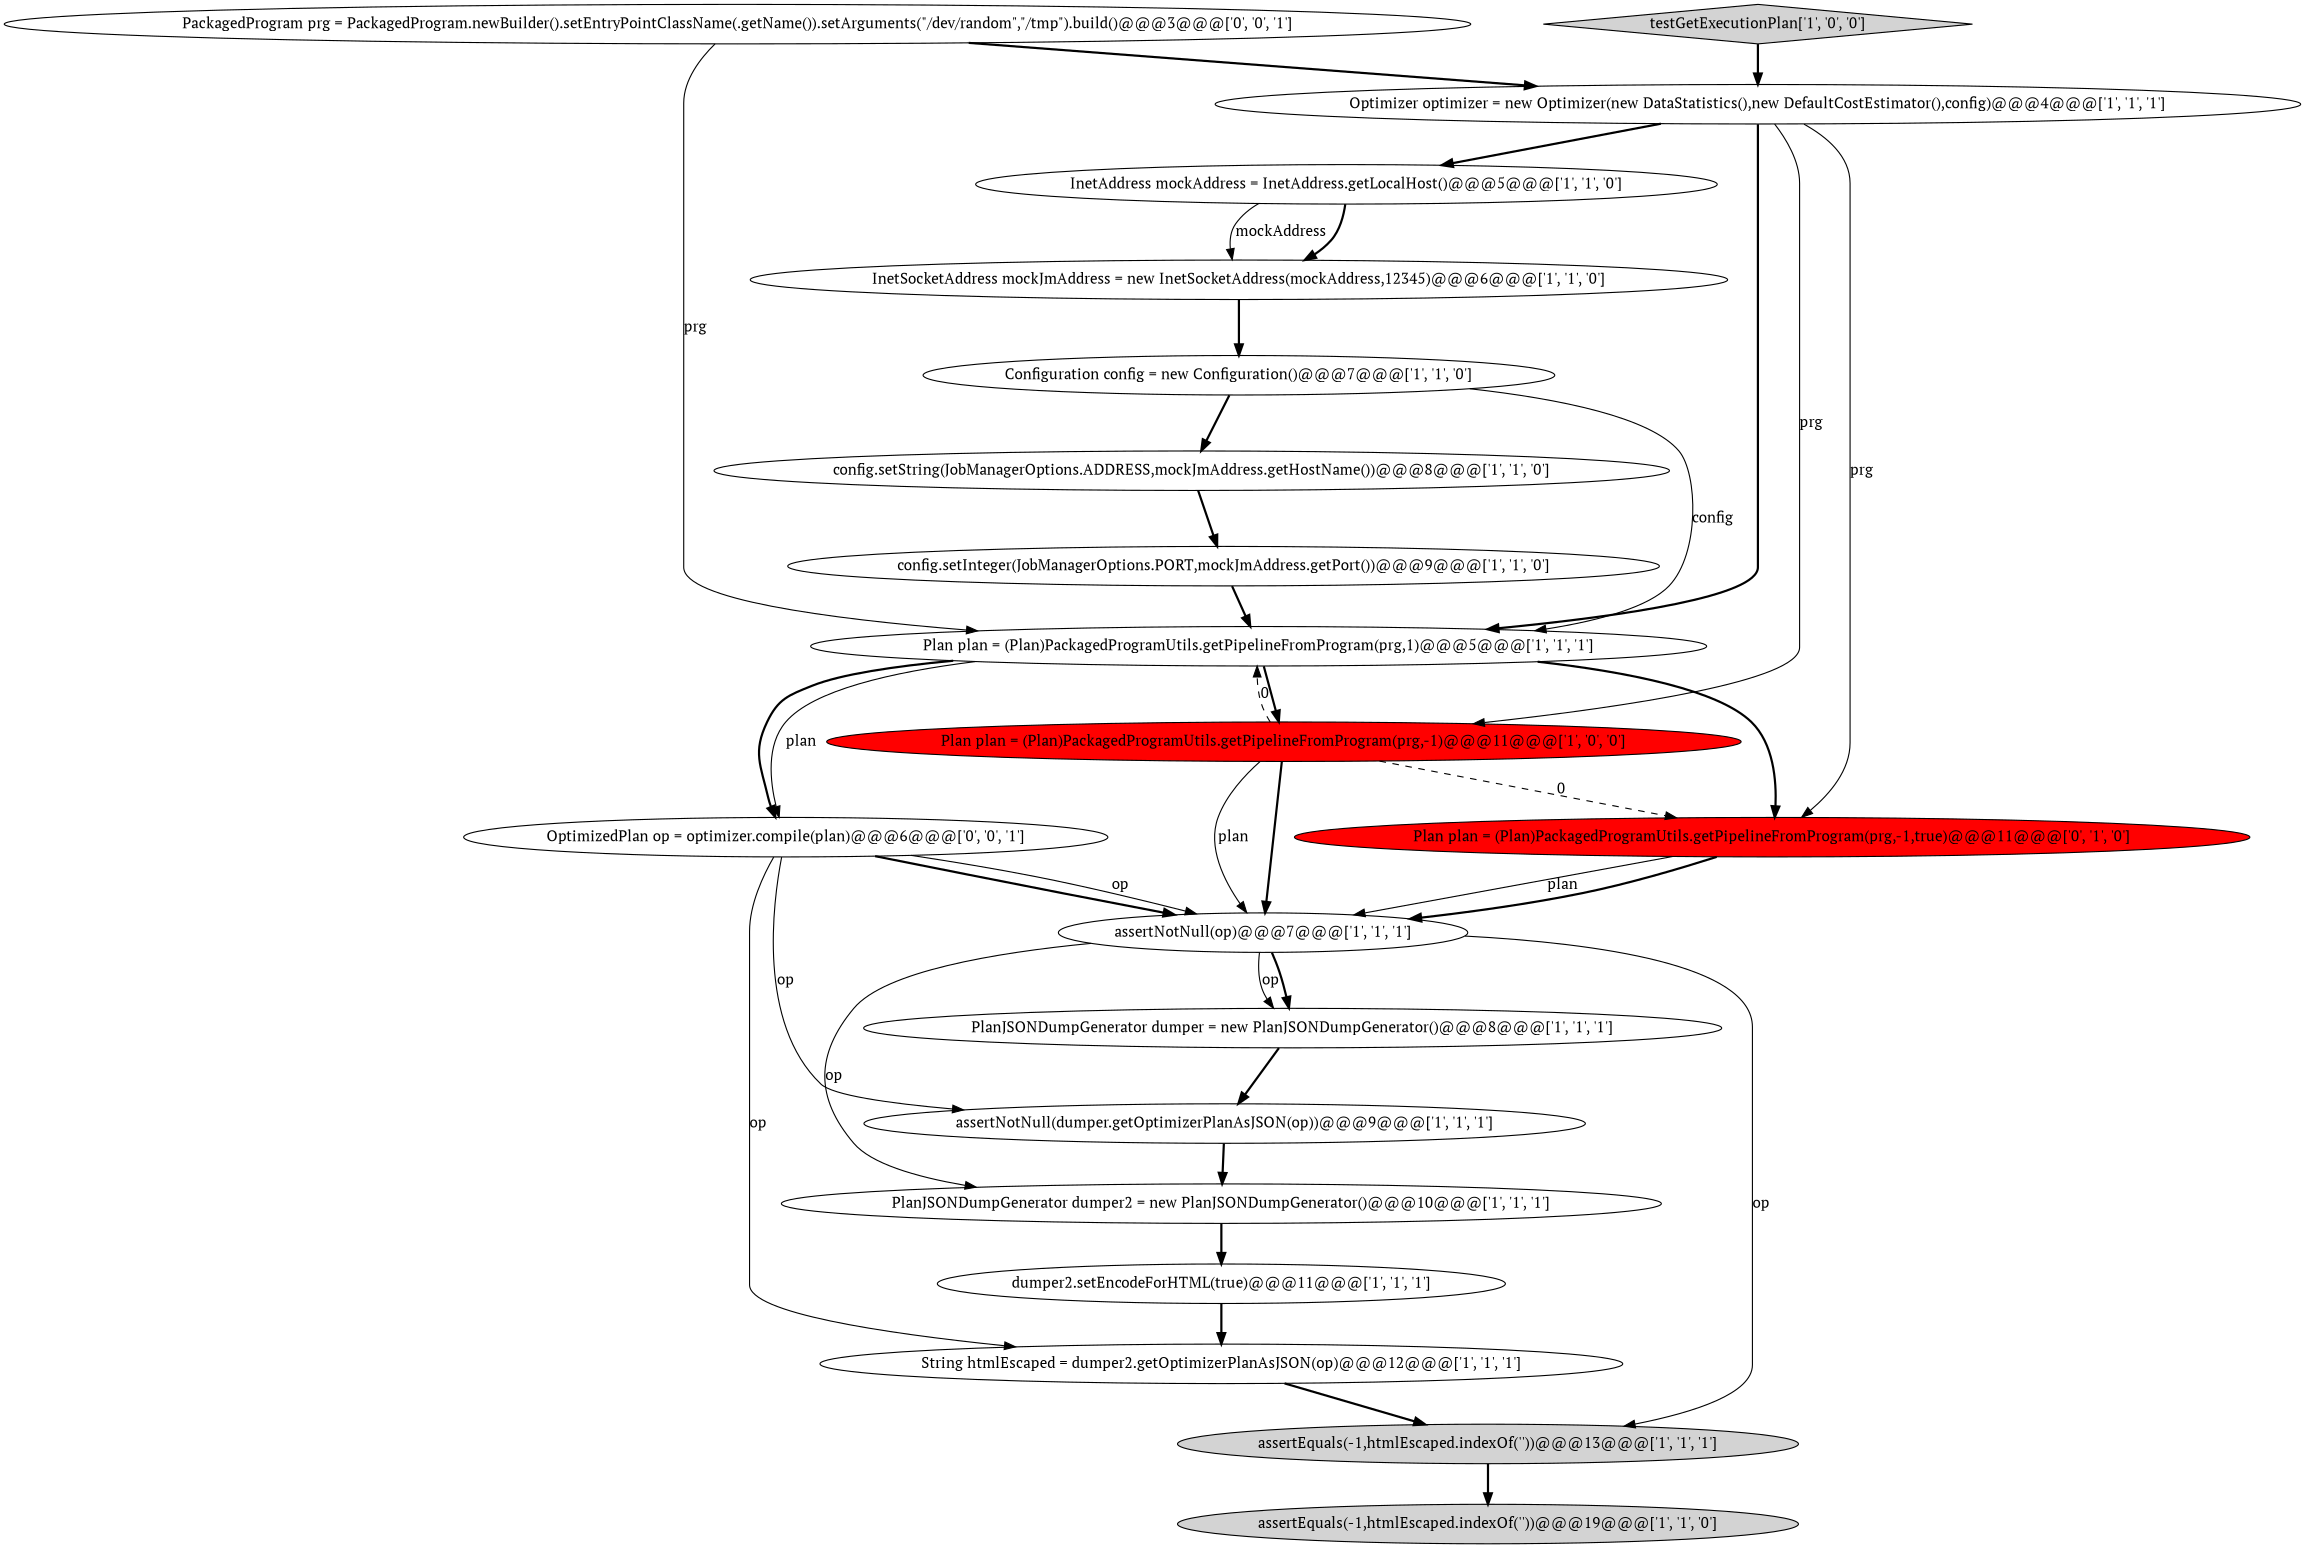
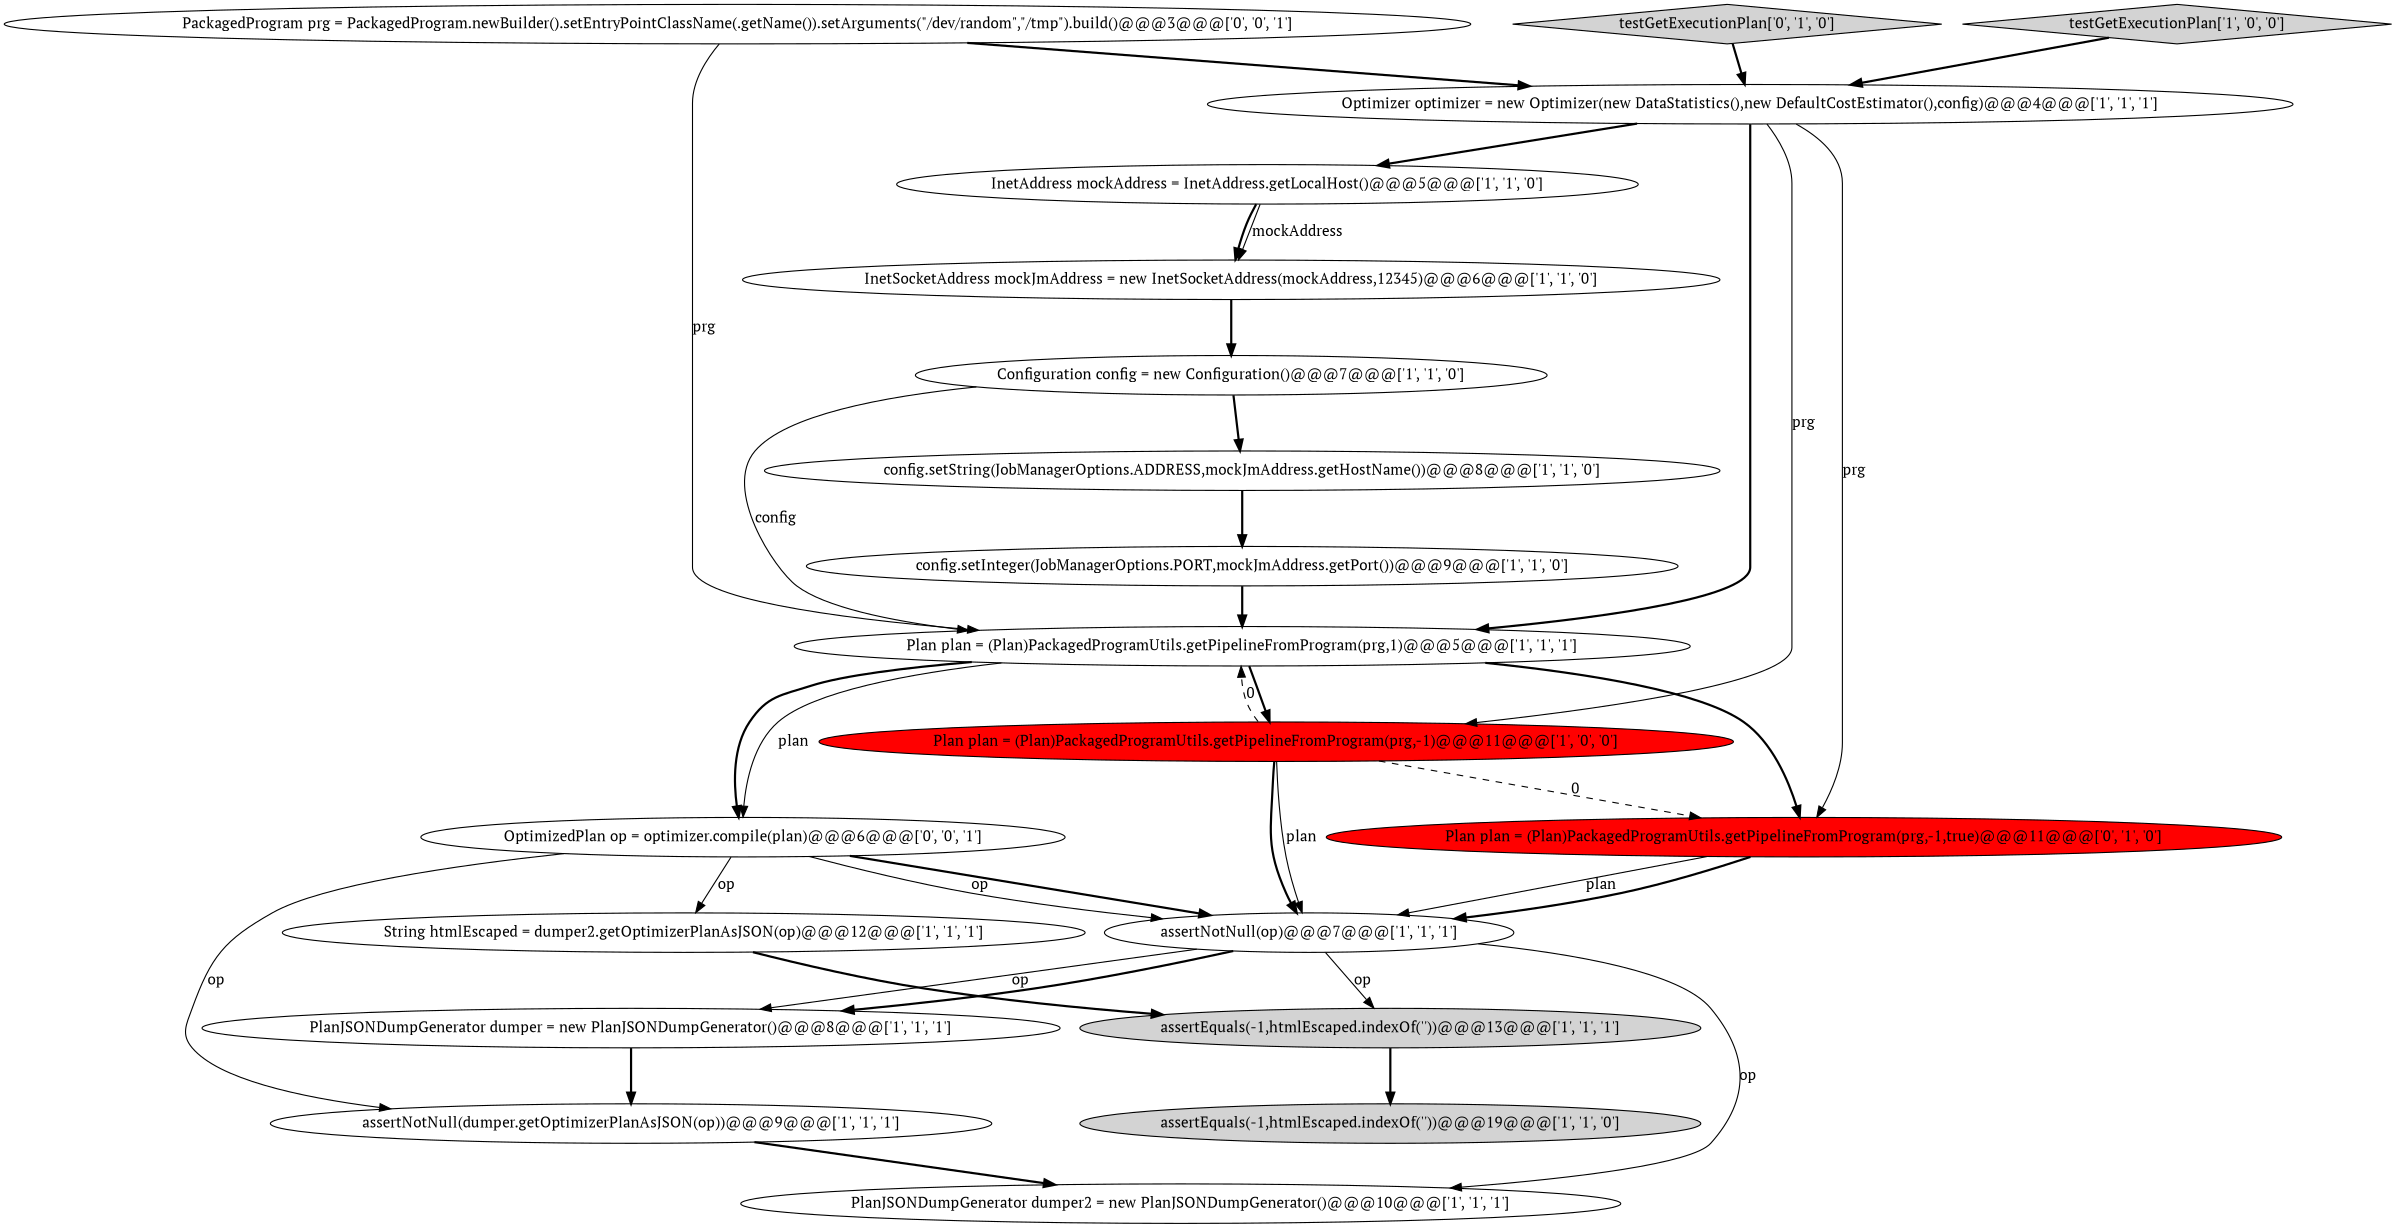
none -> (1727, 24)
(1221, 1284) -> none
